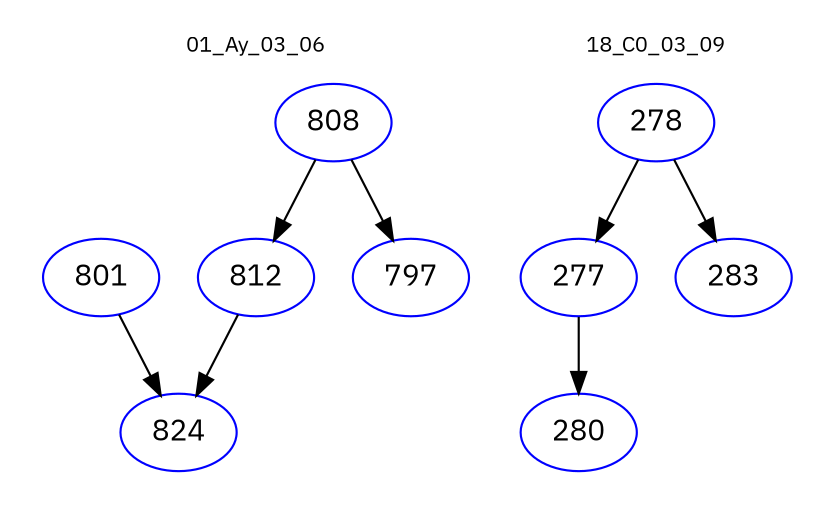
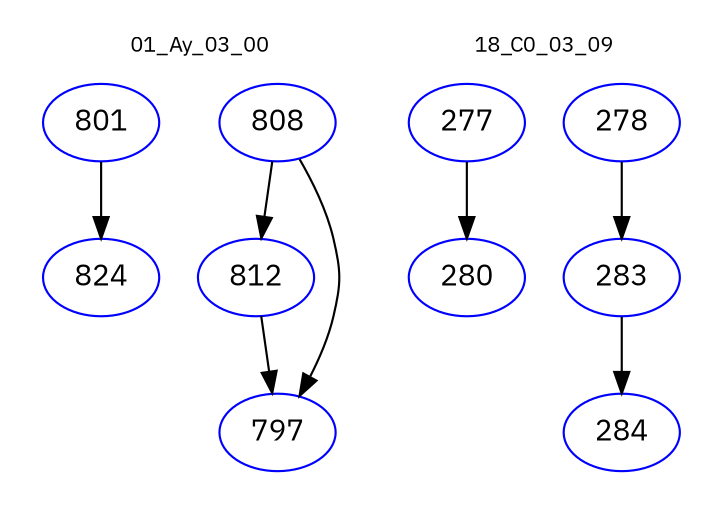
(256, 46) -> (200, 46)
(622, 190) -> none
(222, 345) -> (265, 344)
none -> (622, 432)
